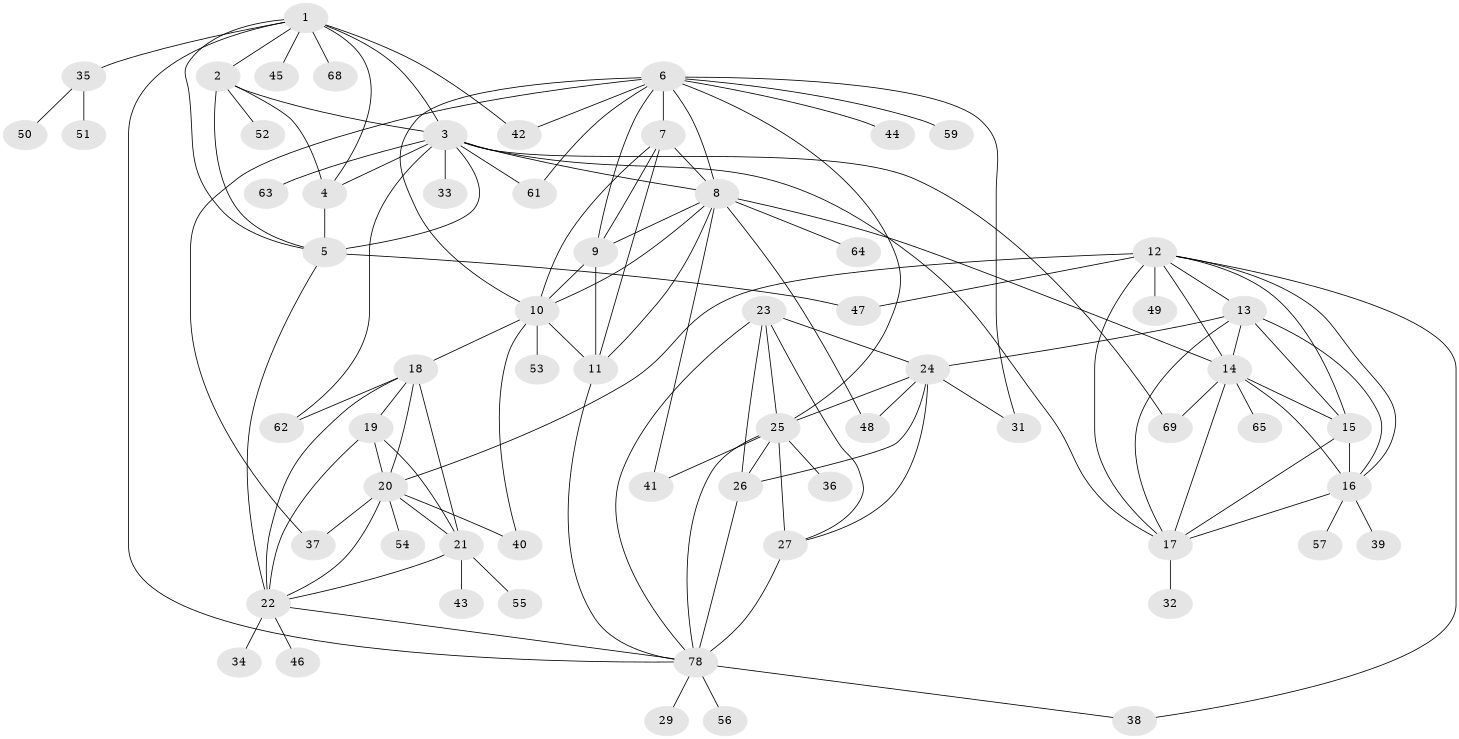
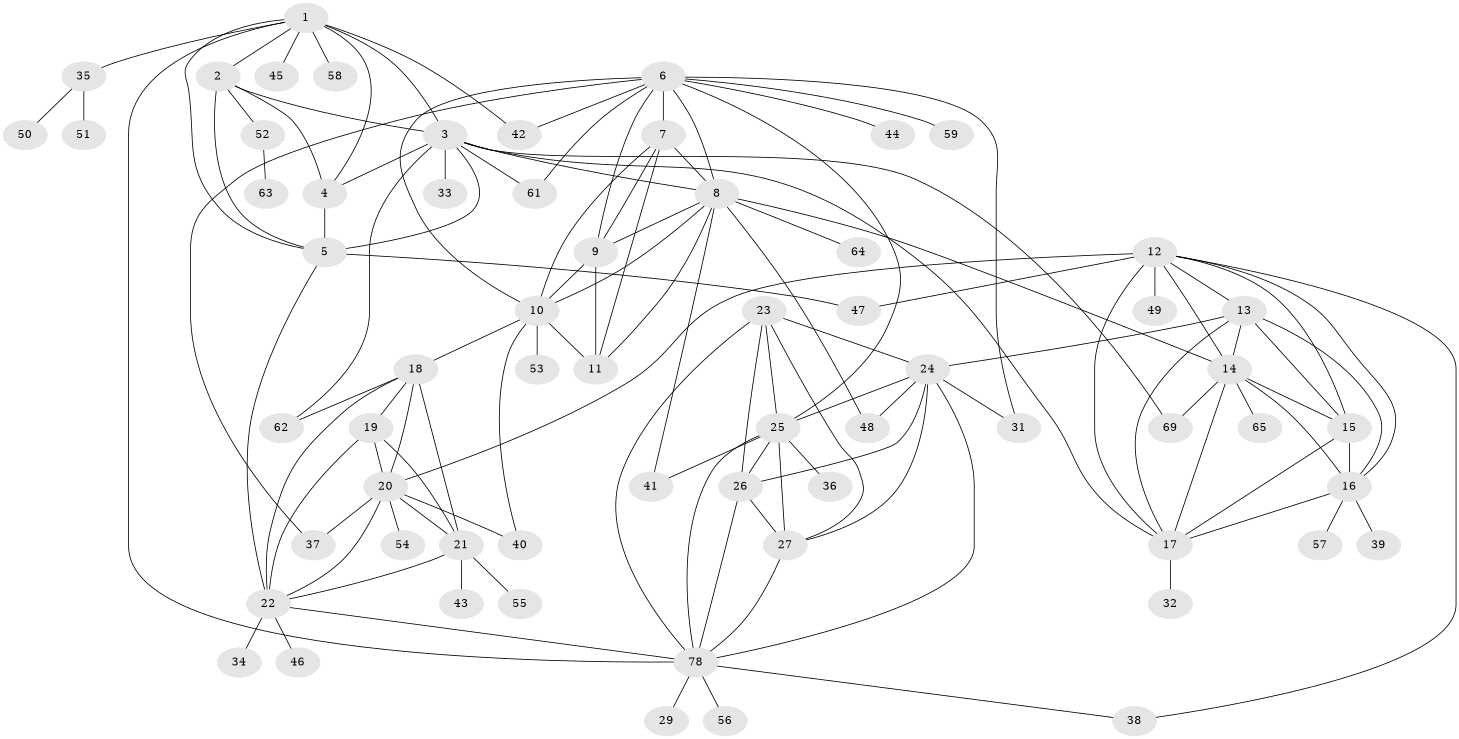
(335, 77) -> (335, 77)
(357, 159) -> (265, 169)
none -> (763, 516)
(571, 548) -> (936, 589)
